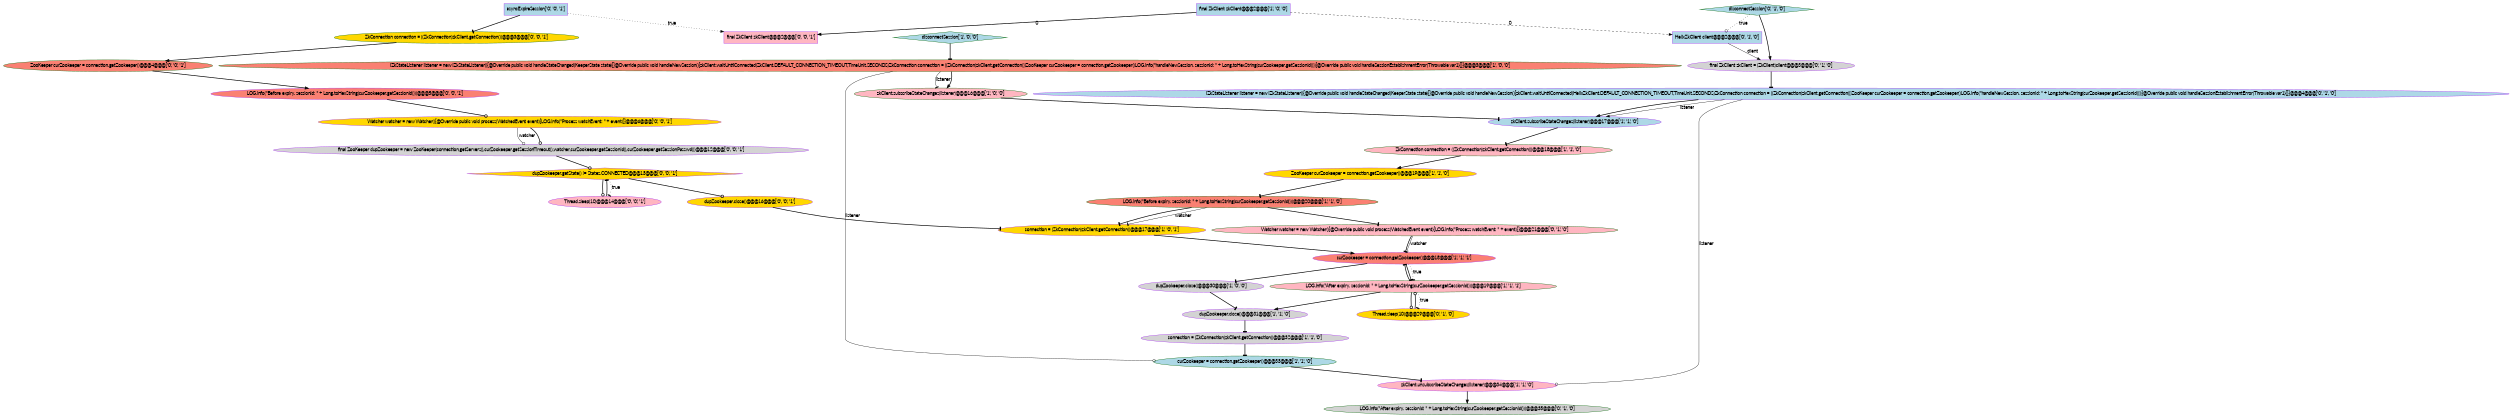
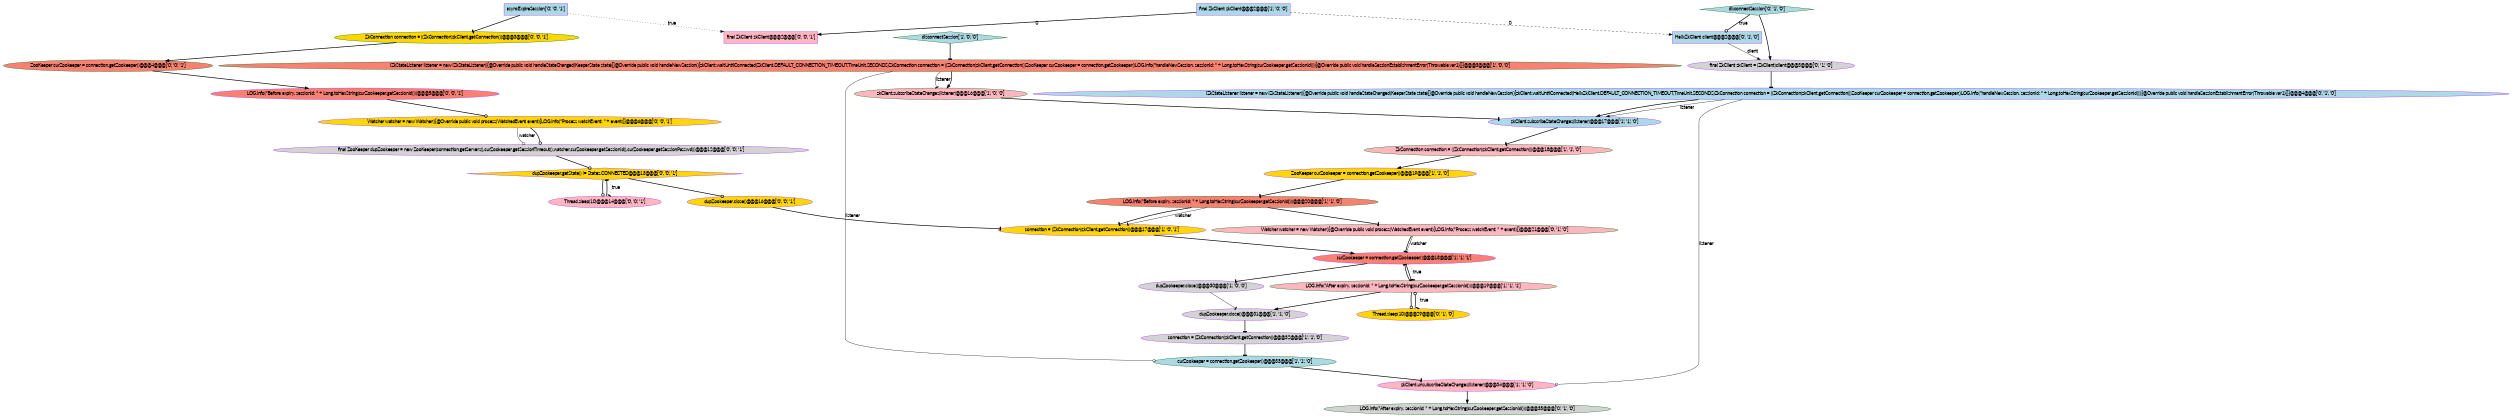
(1739, 22) -> (1739, 22)
(1222, 300) -> (1222, 300)
